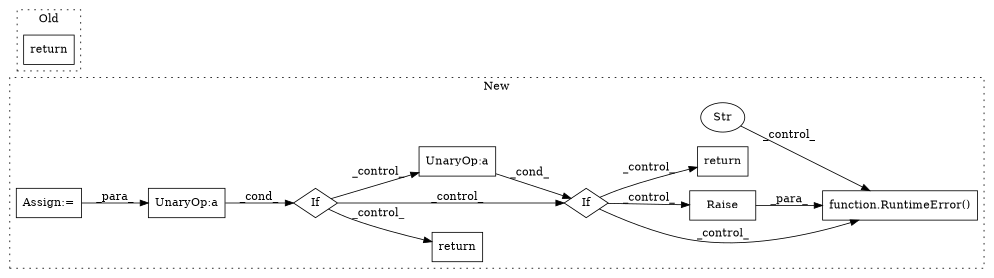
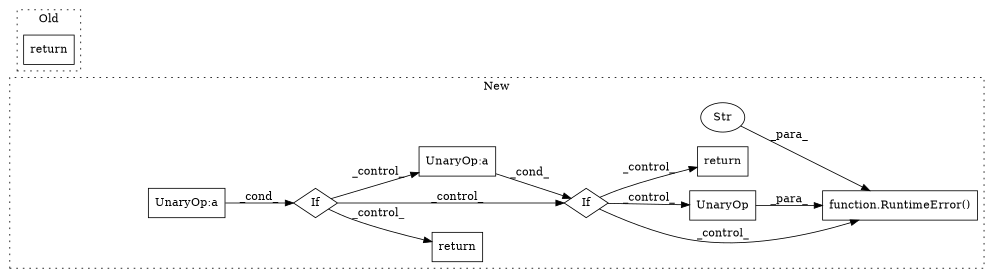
(789, 135) -> (789, 135)
(49, 203) -> none
(723, 205) -> (723, 205)
